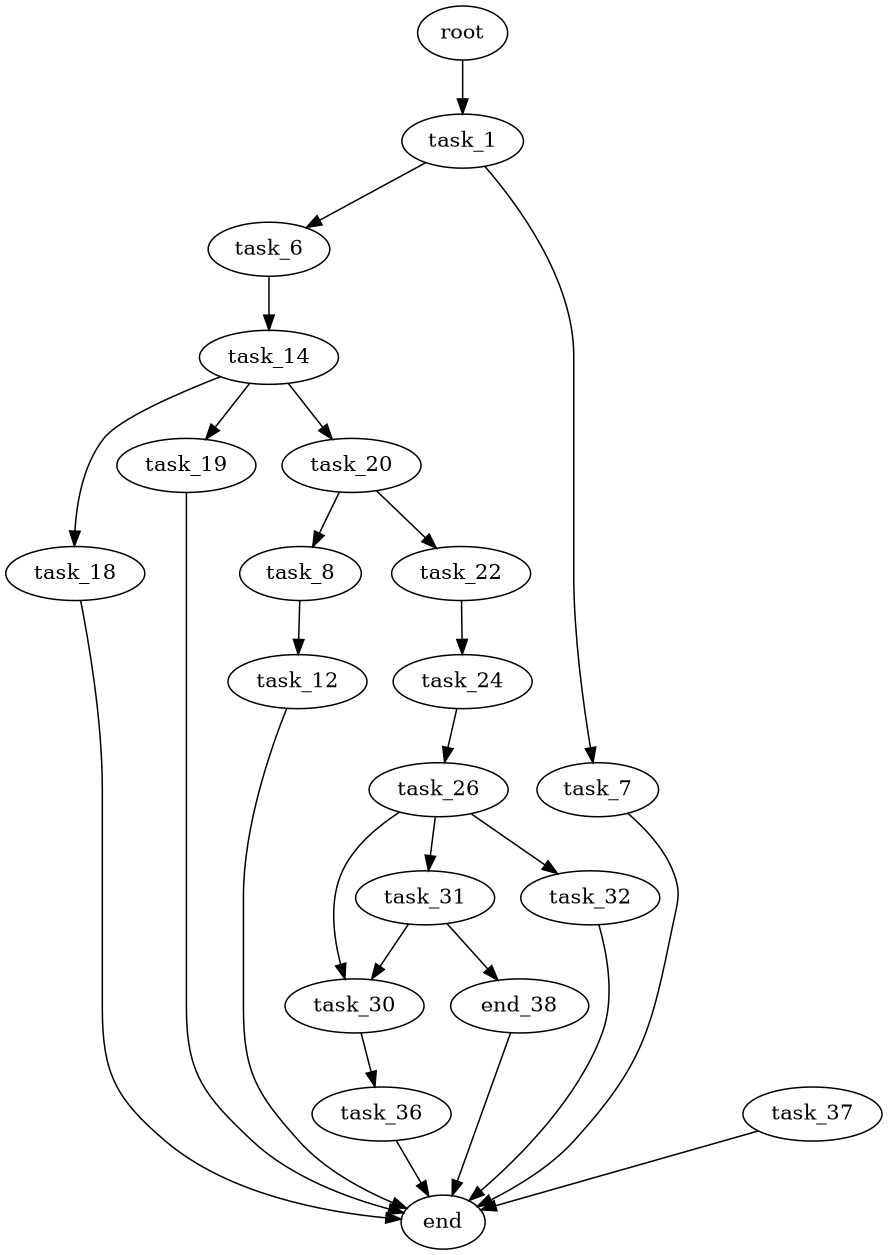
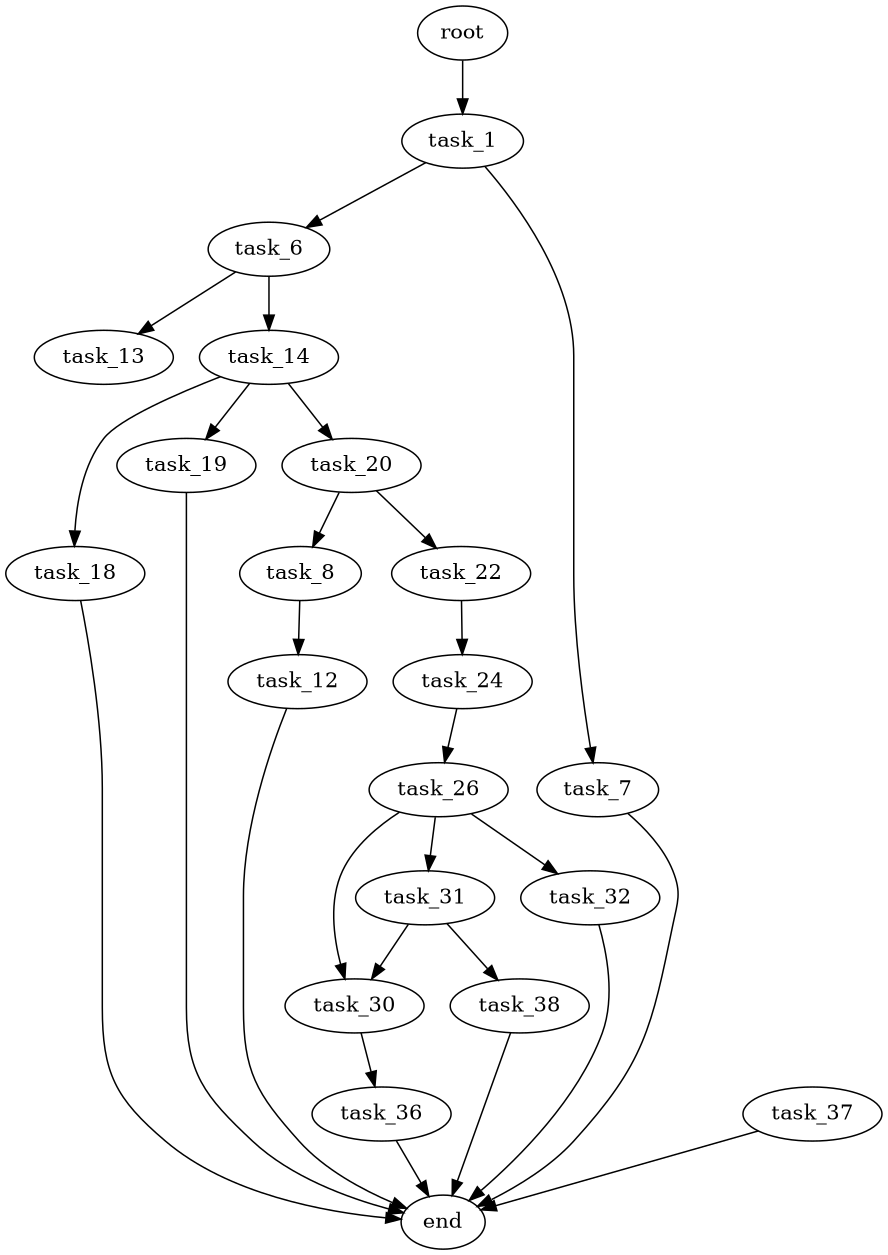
none -> (104, 357)
(520, 1006) -> (520, 1006)
